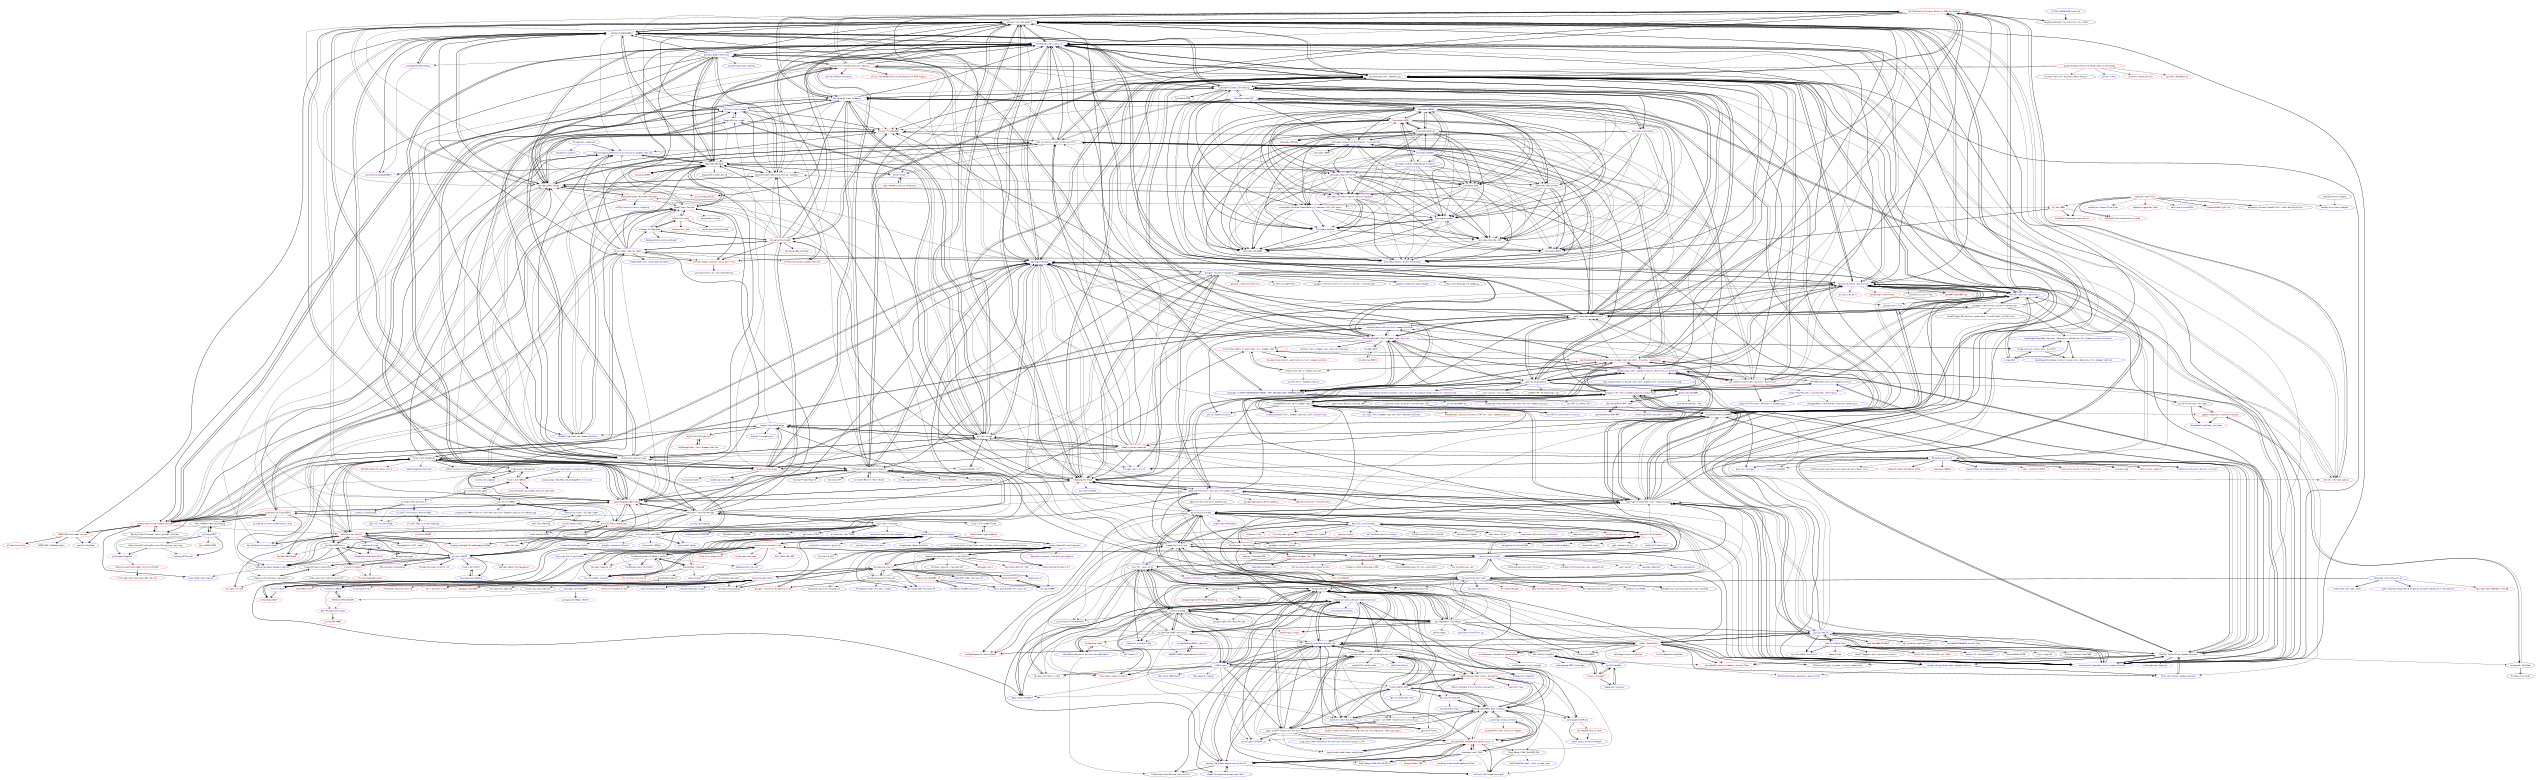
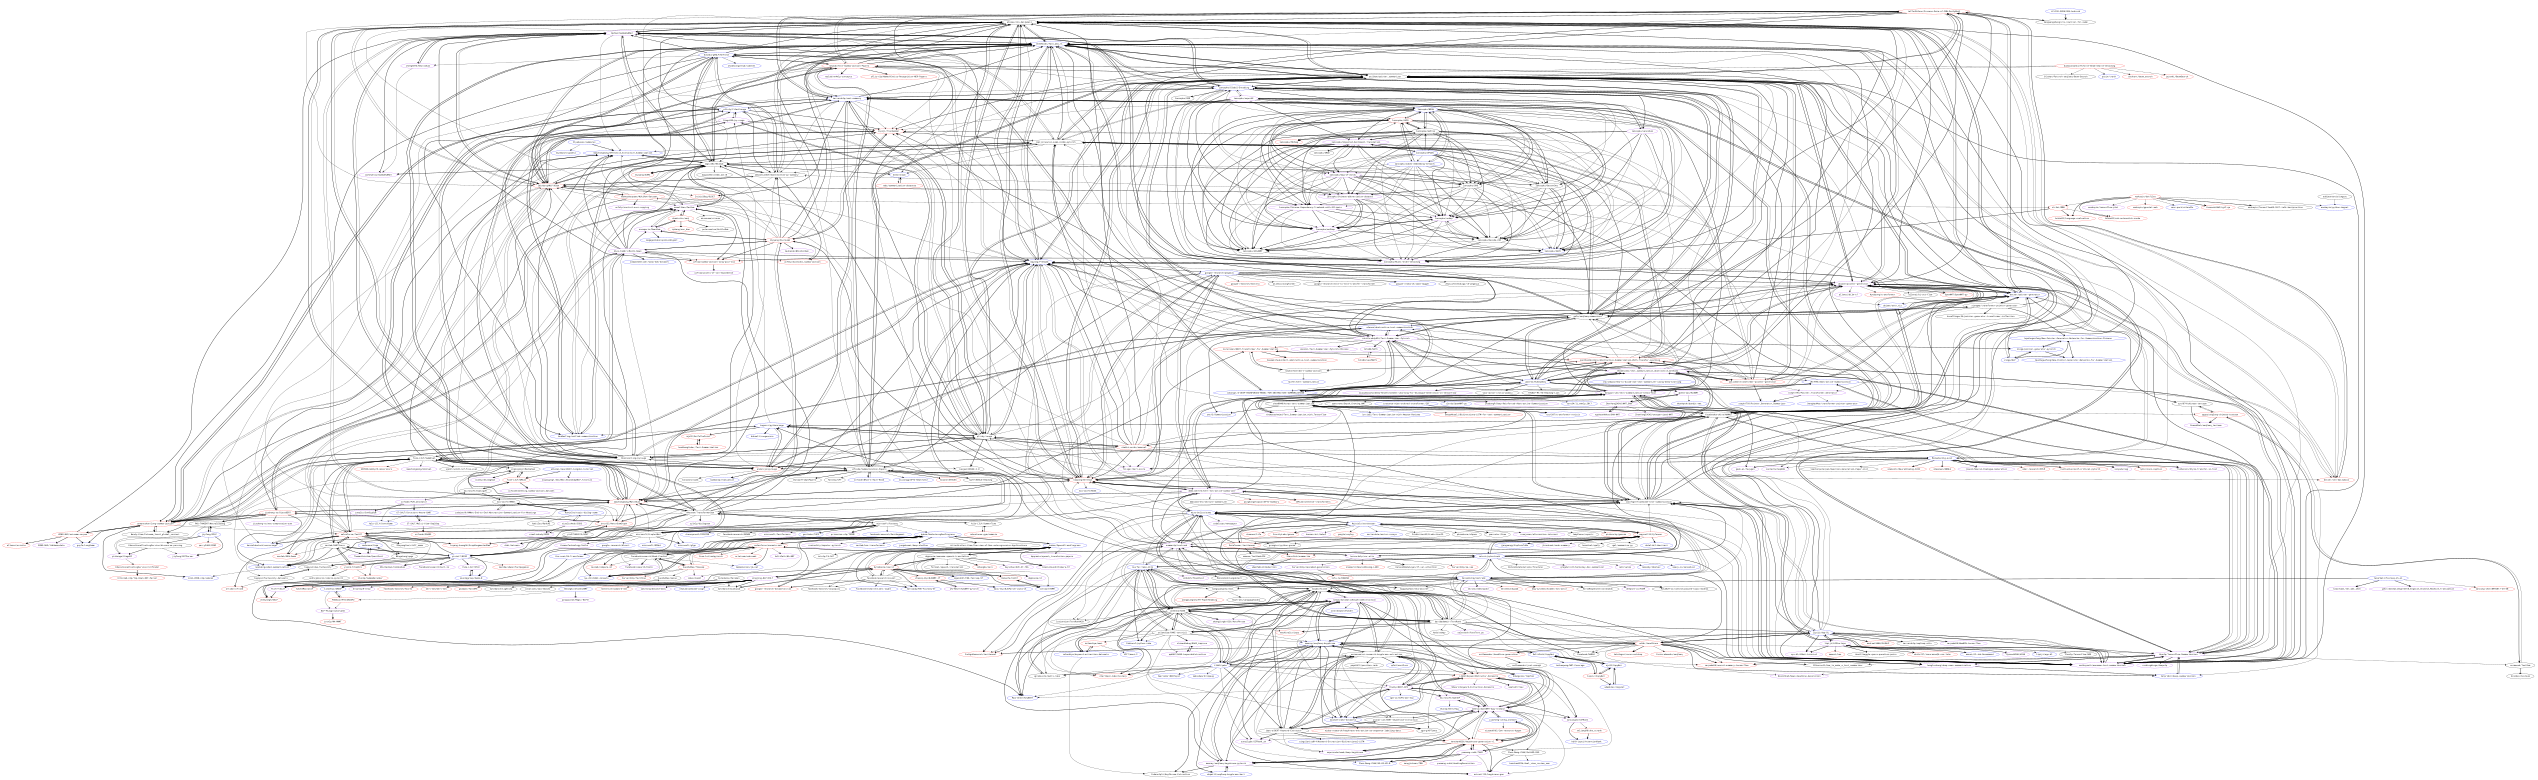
(561, 518) -> (560, 518)
(1364, 665) -> (1364, 665)
